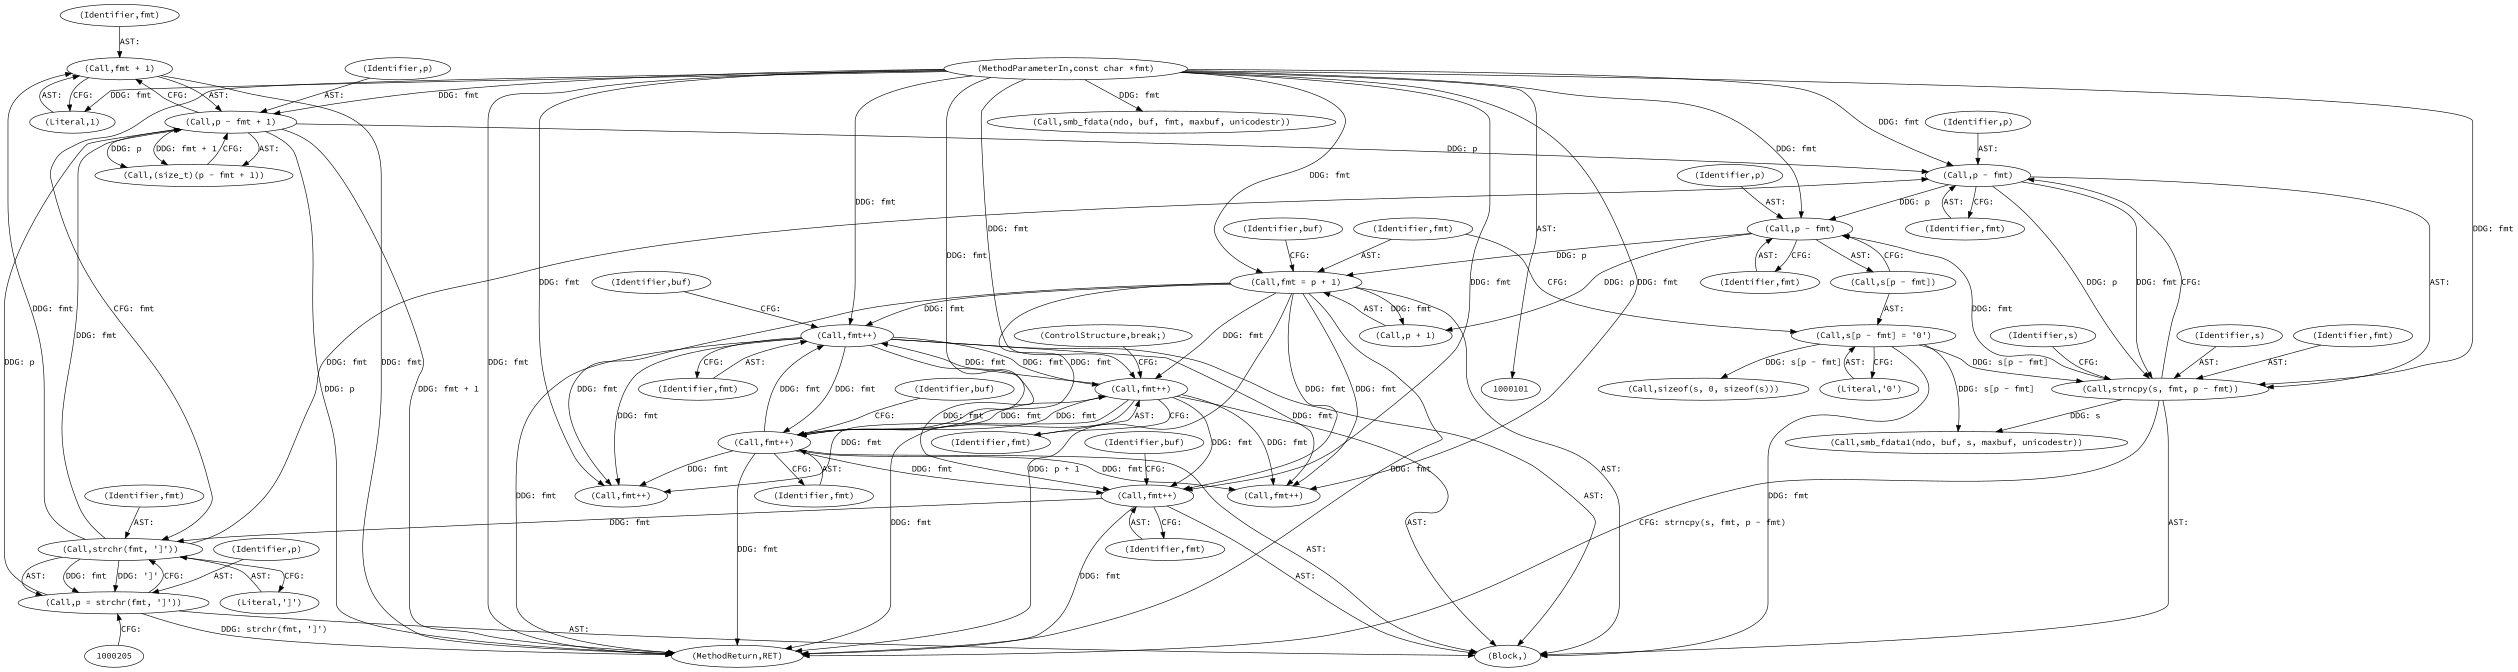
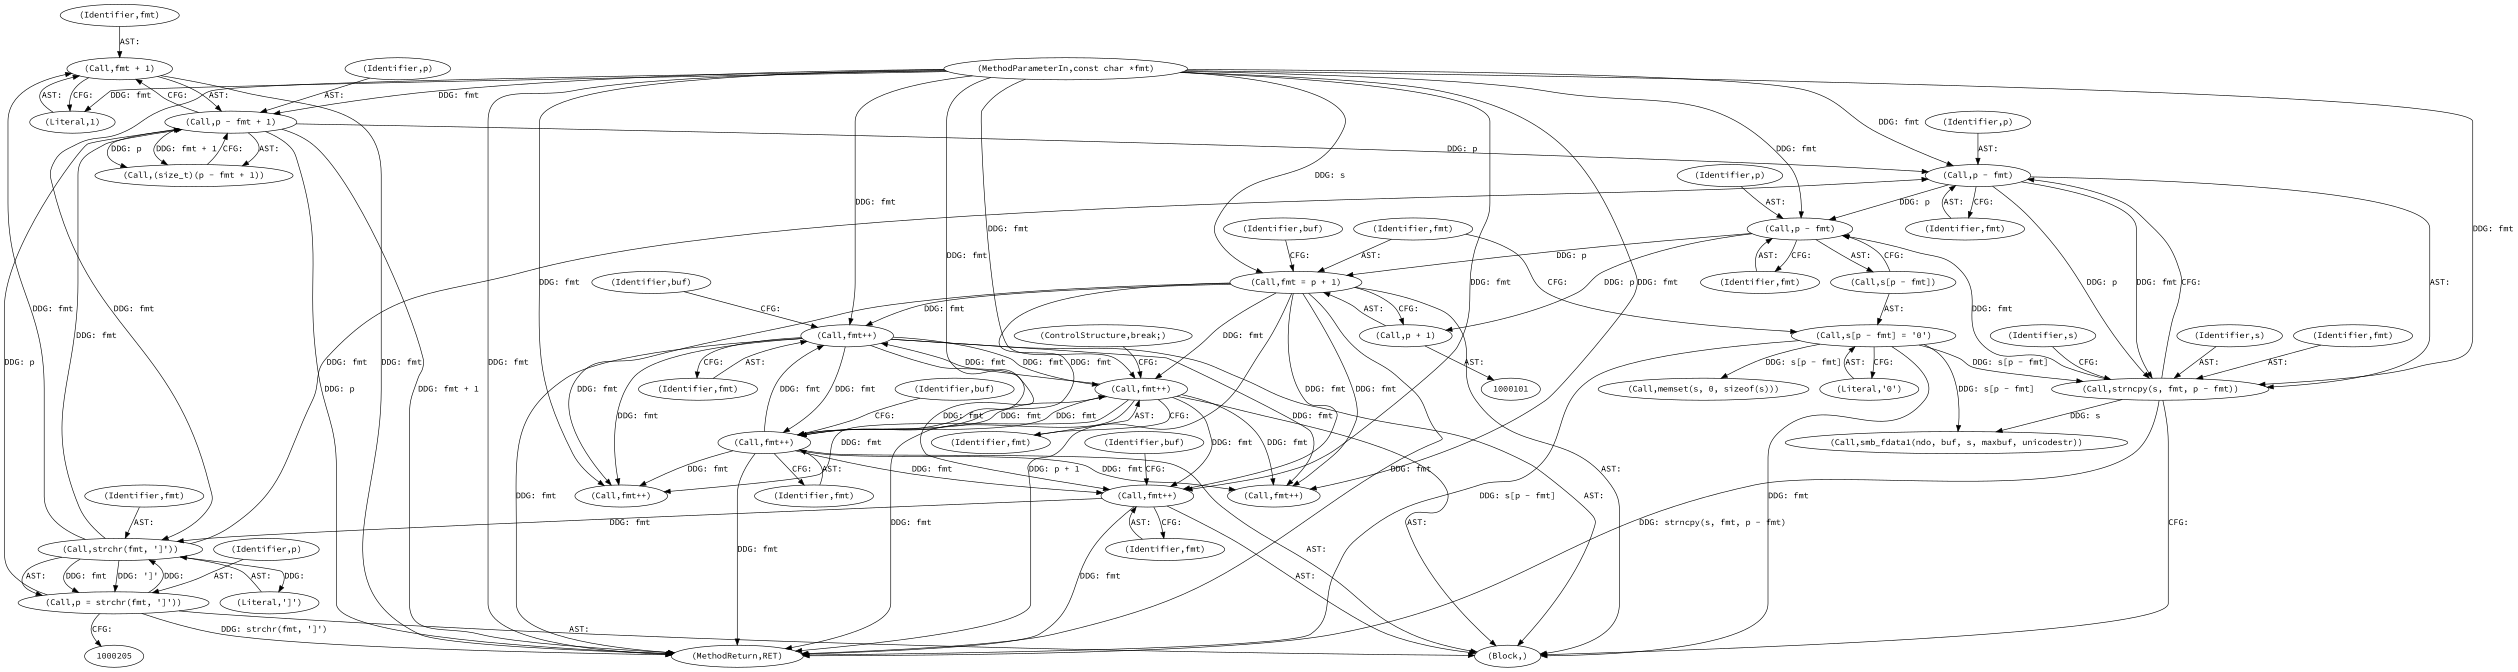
(1526, 94) -> (1457, 362)
(1161, 122) -> none
(1330, 176) -> (1330, 176)
(134, 309) -> (134, 309)
(1411, 309) -> (1411, 309)
(1704, 389) -> (1704, 389)
(1713, 523) -> (1713, 523)
(2181, 523) -> (2181, 523)
none -> (1344, 553)
(177, 576) -> (177, 576)
(297, 576) -> (297, 576)
(121, 633) -> (91, 627)
